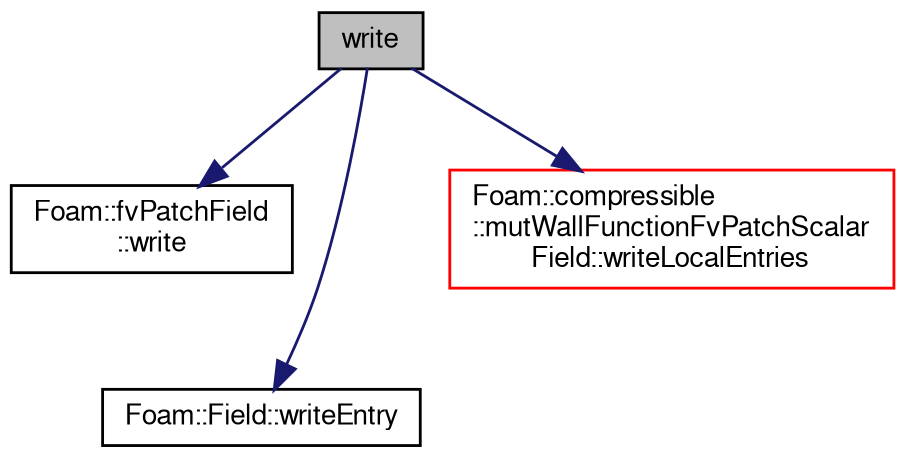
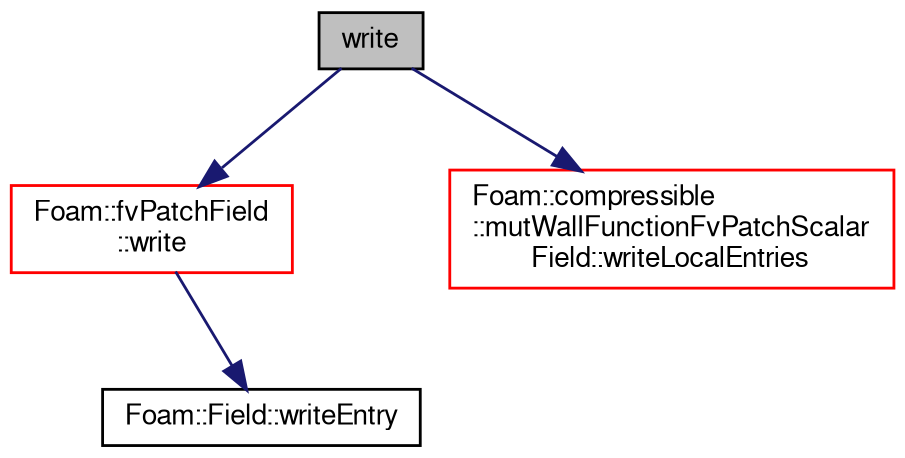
(337, 219) -> (204, 319)
(152, 229) -> (152, 229)
